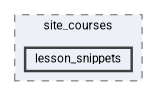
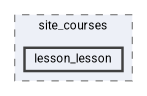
(78, 59) -> (74, 59)
